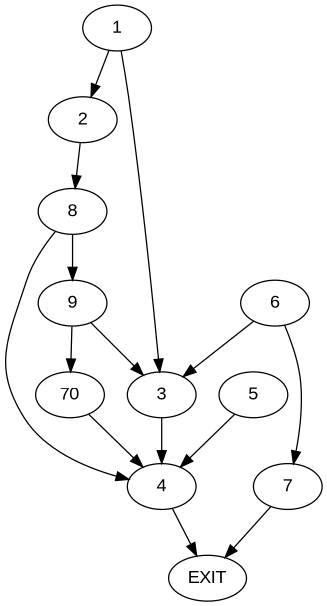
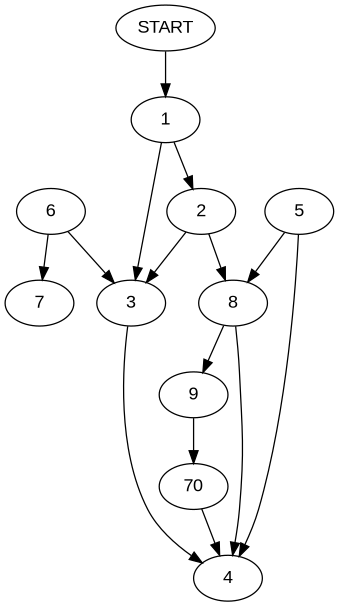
none -> (166, 28)
none -> (270, 252)
(113, 344) -> (170, 252)
(208, 578) -> none
